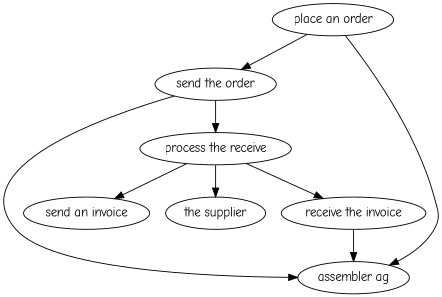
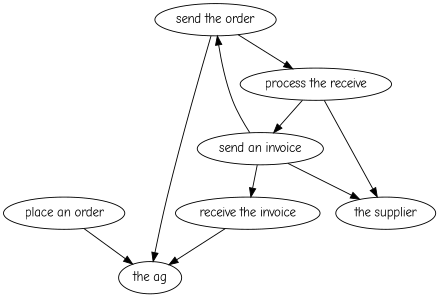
(278, 50) -> (229, 91)
(281, 179) -> (255, 177)
none -> (320, 179)
(354, 278) -> (150, 278)
